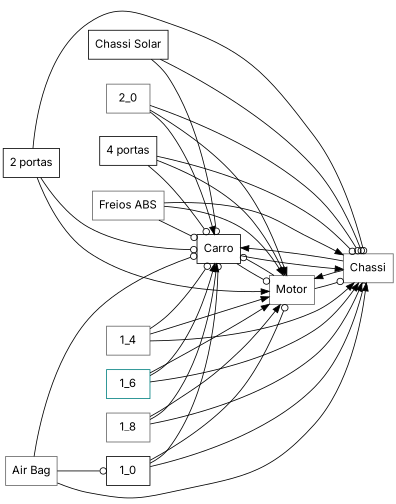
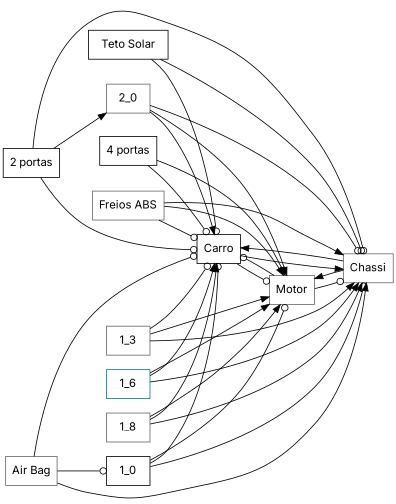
(128, 45) -> (128, 45)
(260, 189) -> none
(128, 272) -> (77, 133)
(128, 341) -> (128, 341)
